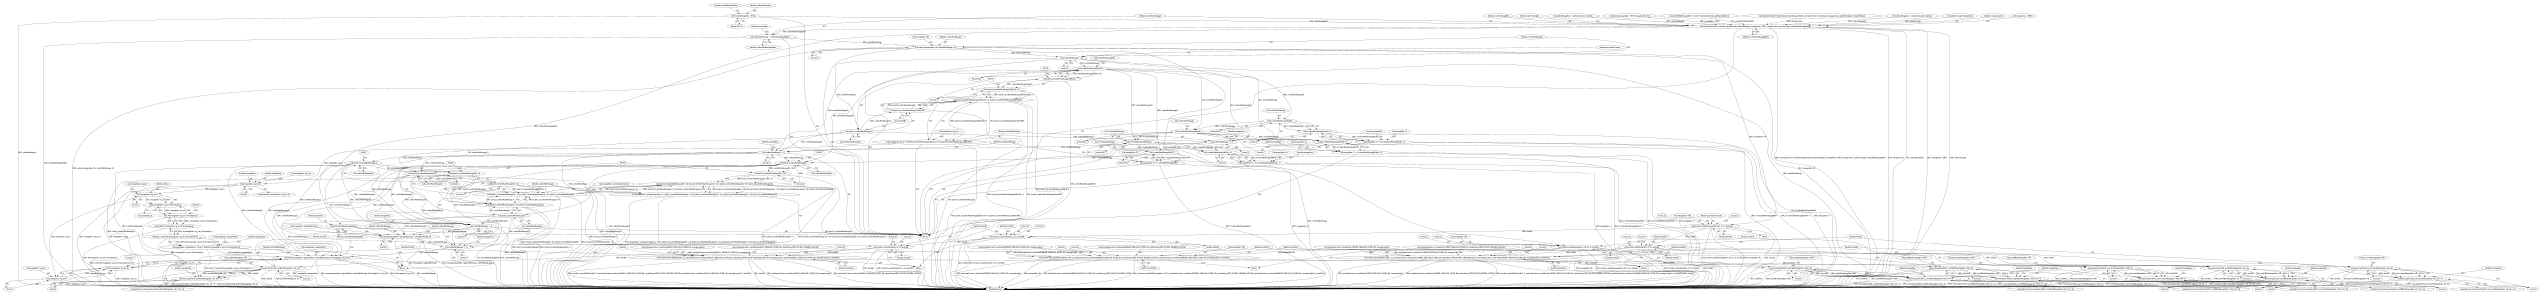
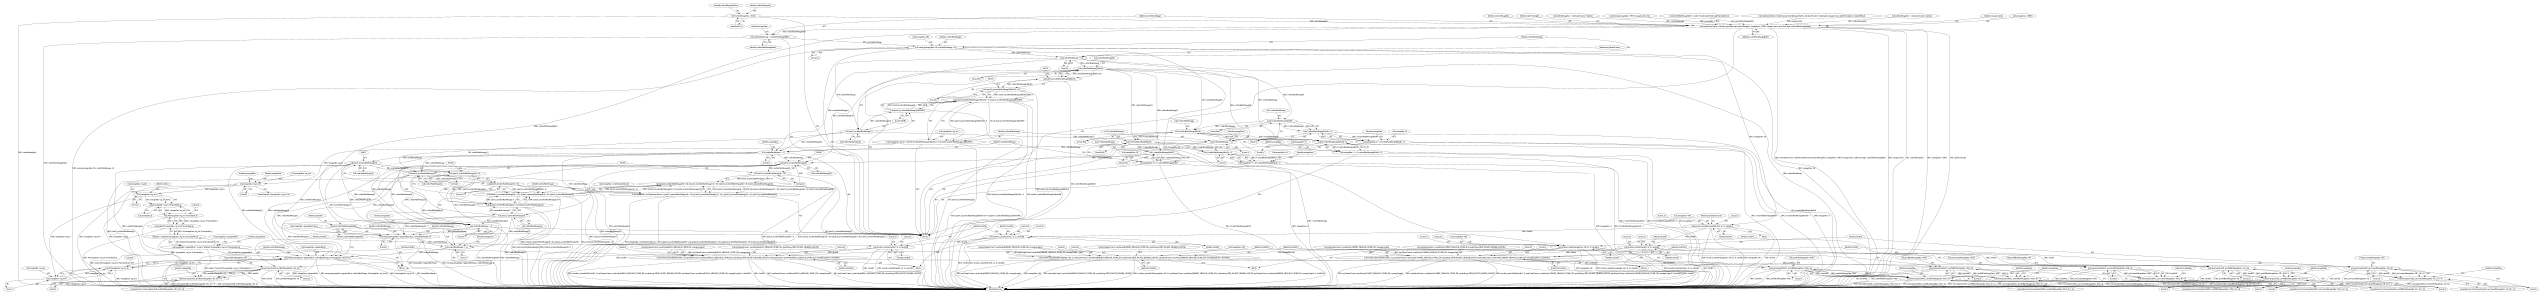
(1960, 16) -> none
(1067, 63) -> (1067, 63)
